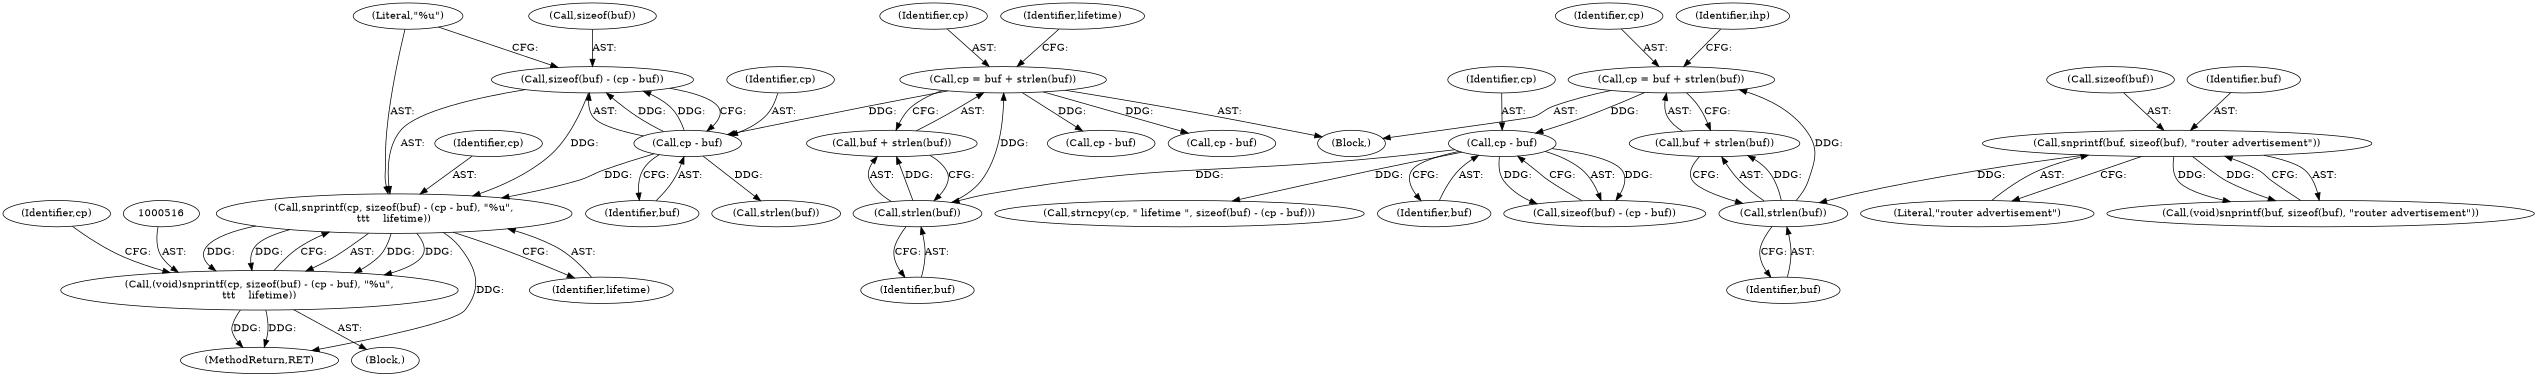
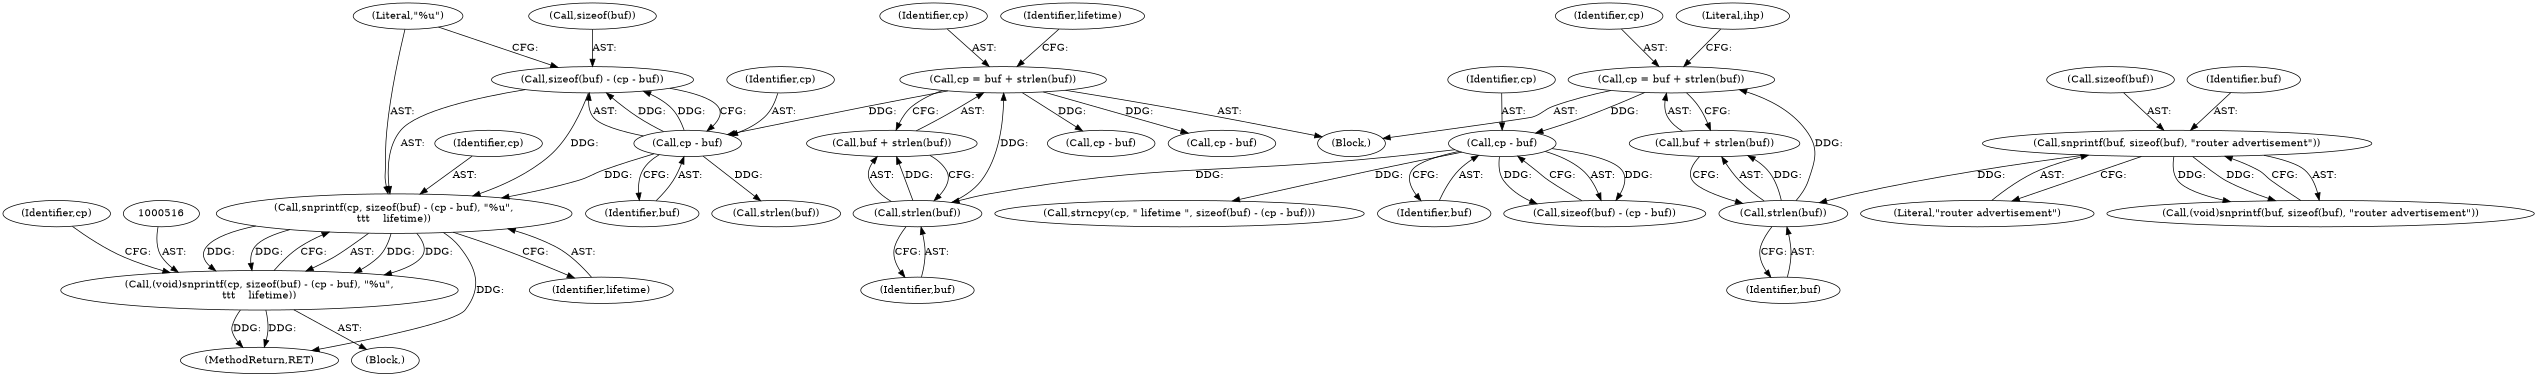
(1733, 16) -> (1733, 16)
